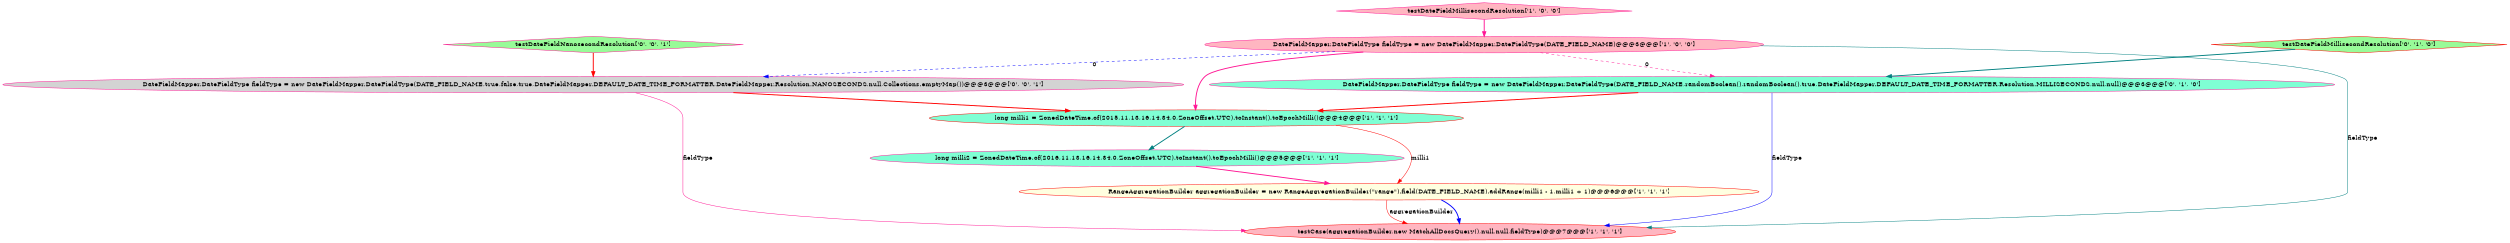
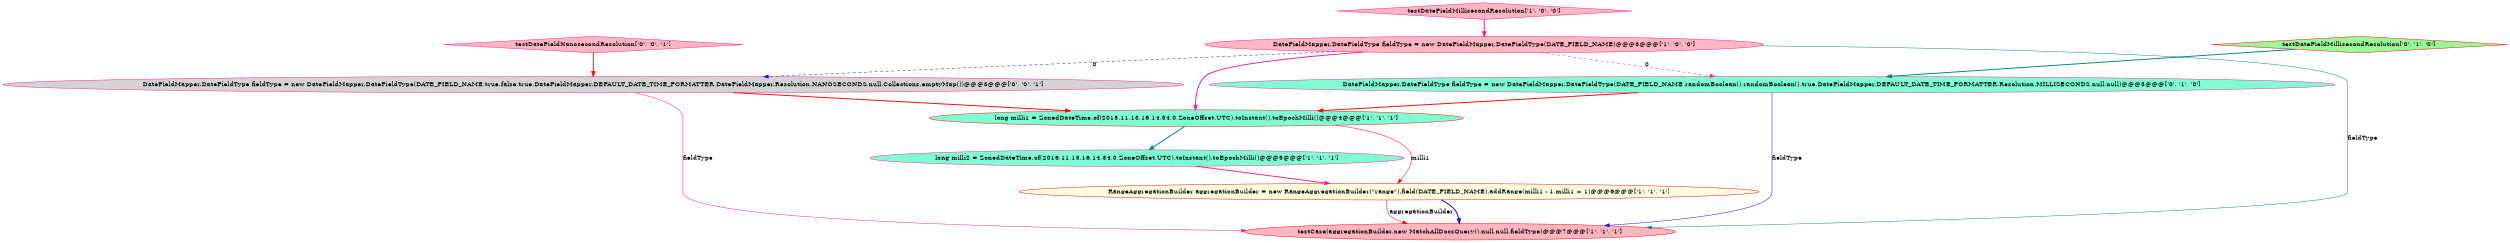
(593, 45) -> (593, 45)
